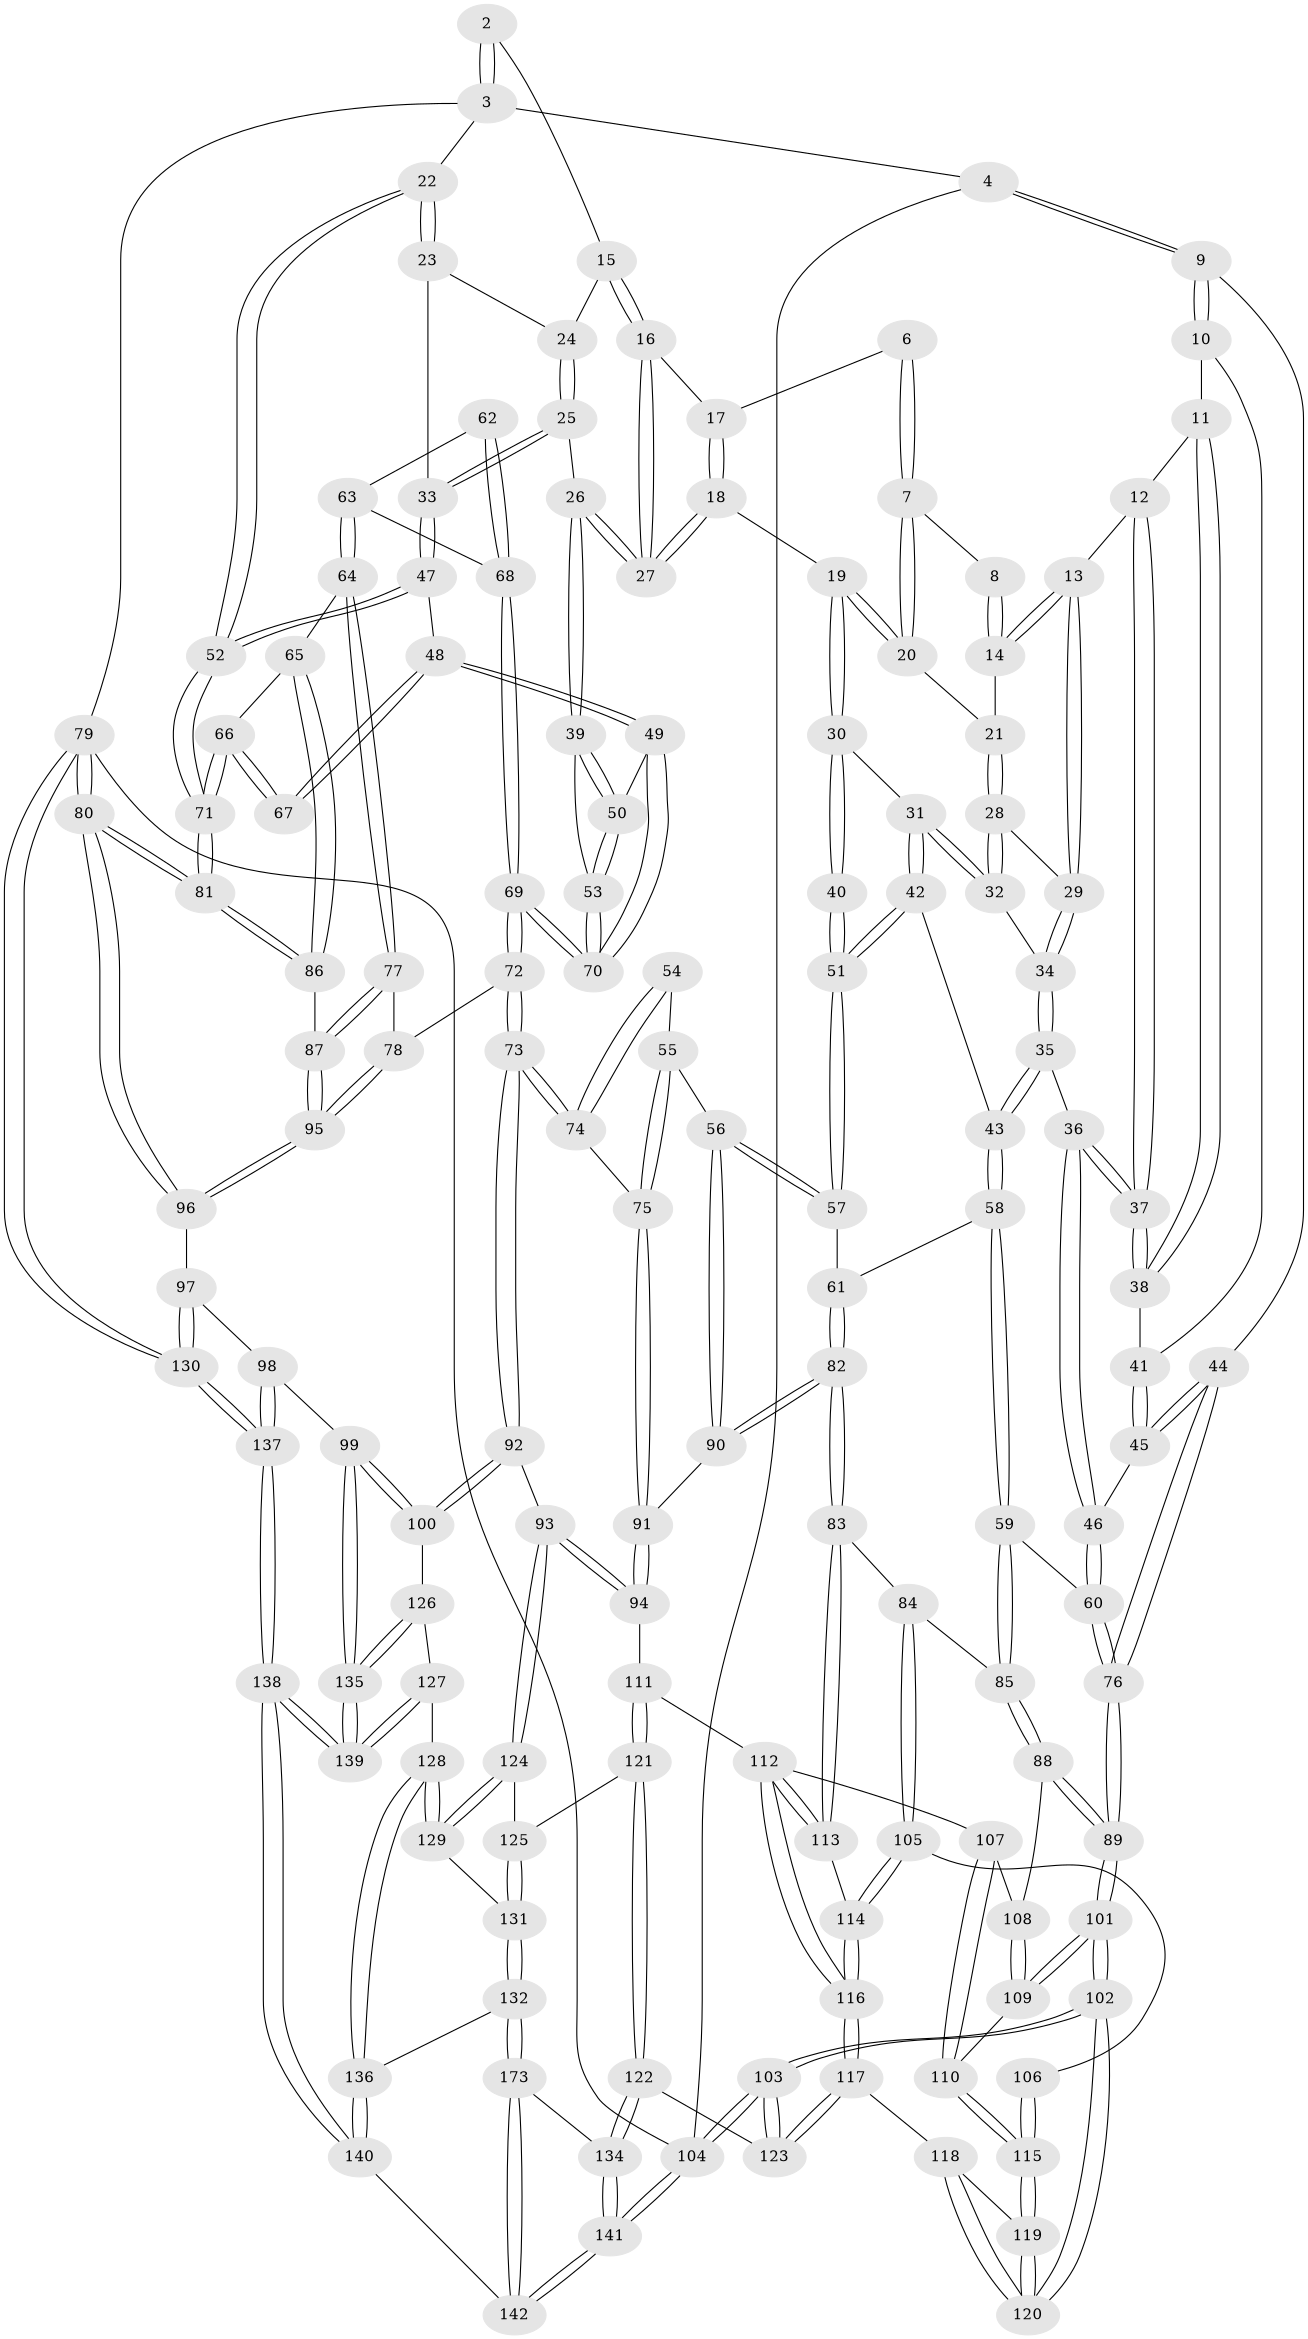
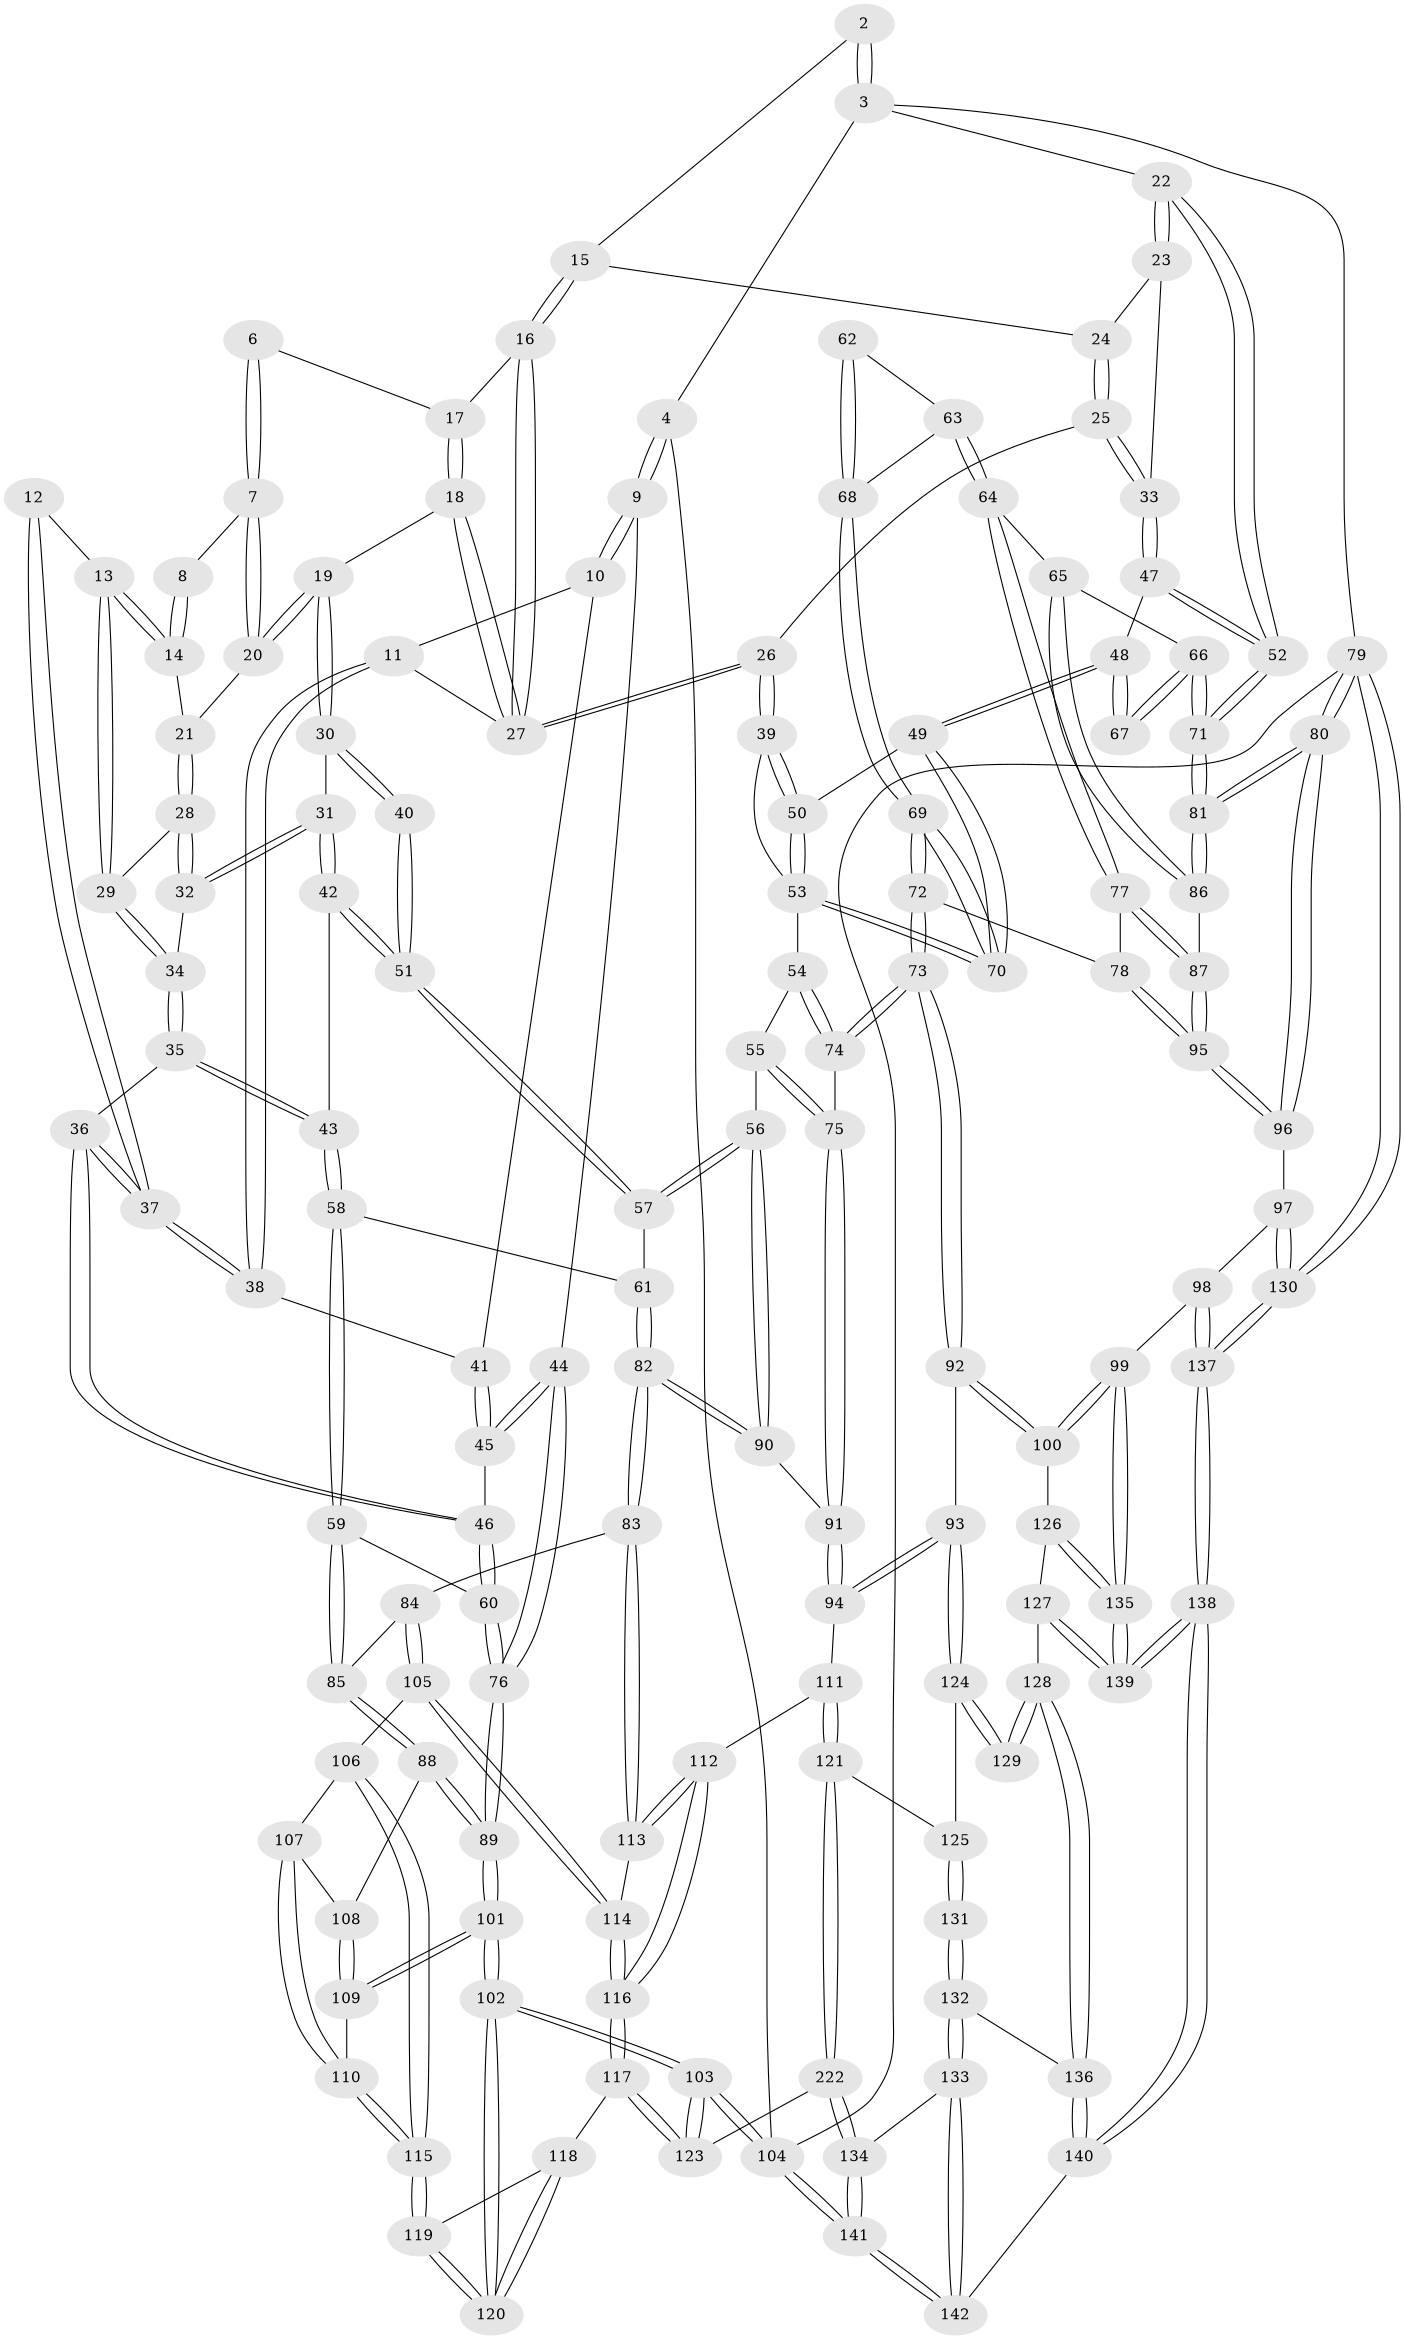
(1171, 459) -> (455, 696)
none -> (798, 933)
(881, 1797) -> (318, 1802)
(474, 1881) -> none
(515, 2078) -> (956, 2078)
(640, 2078) -> (831, 2078)
